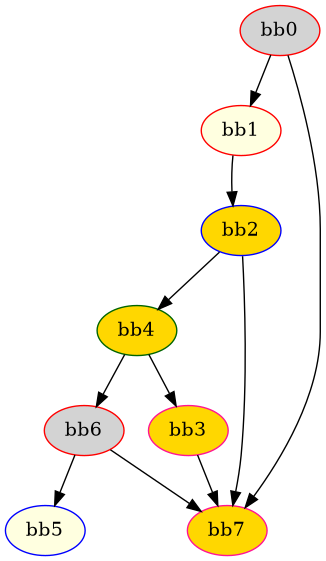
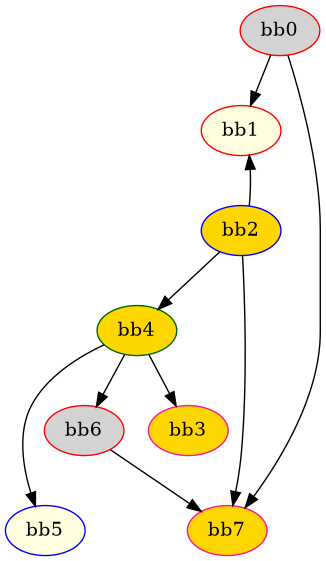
(232, 174) -> (250, 188)
(67, 474) -> (33, 403)
(205, 474) -> none
